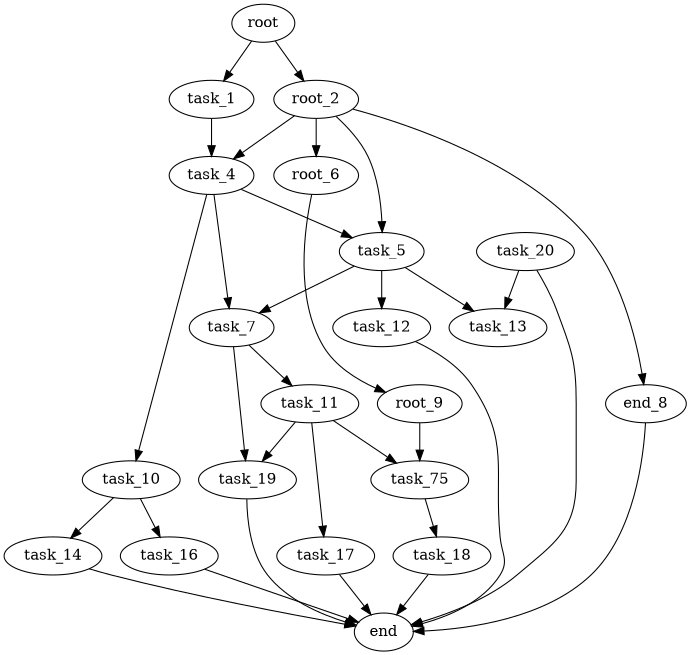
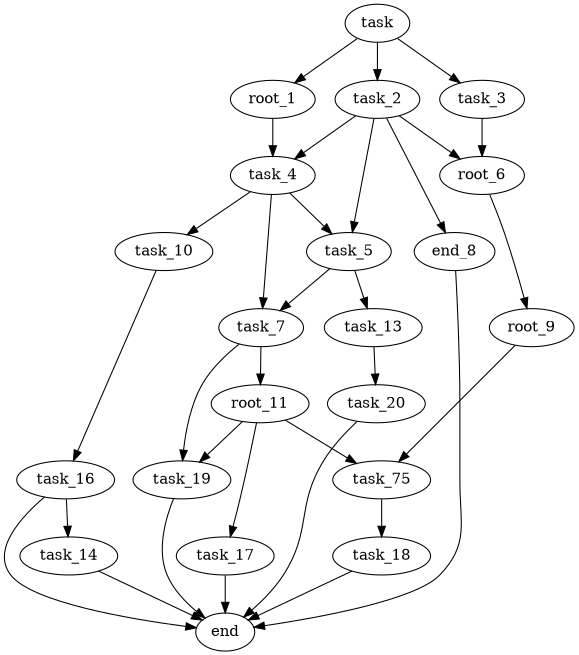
(263, 23) -> (377, 23)
(212, 99) -> (273, 99)
(316, 99) -> (377, 99)
none -> (482, 99)
(514, 284) -> (375, 361)
(382, 328) -> none
(310, 404) -> (260, 404)
(96, 514) -> (67, 513)
